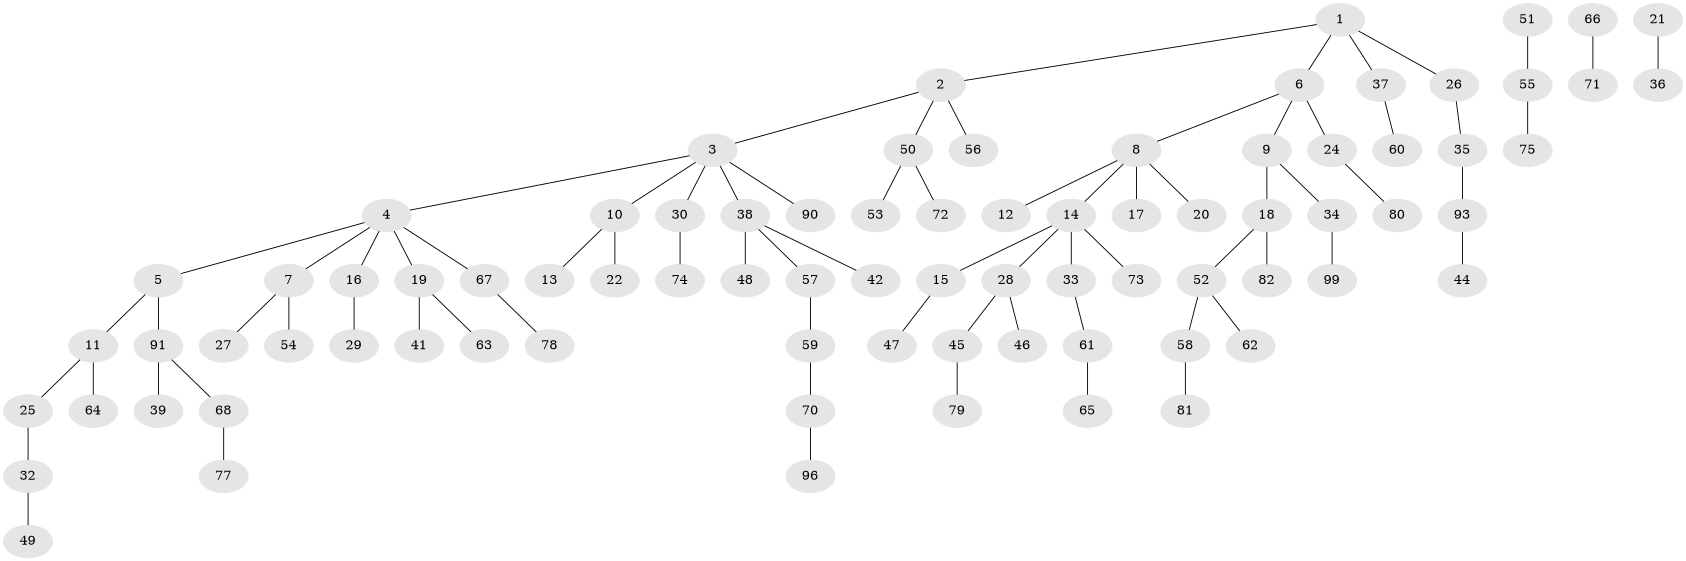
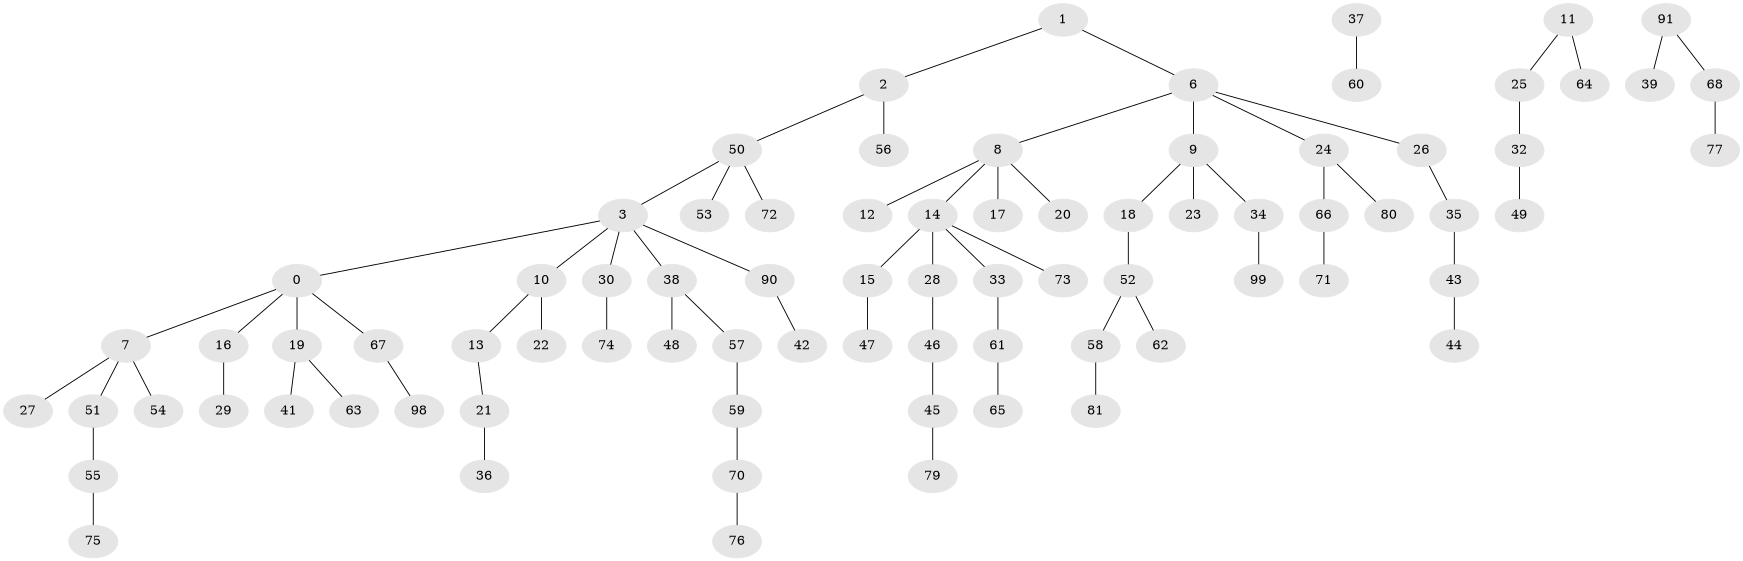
(1361, 53) -> none
(1397, 53) -> (1308, 118)
(827, 118) -> (680, 183)
none -> (1324, 183)
(387, 216) -> (297, 281)
none -> (1194, 216)
(1462, 216) -> (1454, 281)
(810, 248) -> (786, 313)
(158, 281) -> none
(1267, 281) -> none
(982, 313) -> (933, 379)
(550, 346) -> (419, 411)
none -> (480, 378)
none -> (110, 379)
(810, 476) -> (737, 542)
